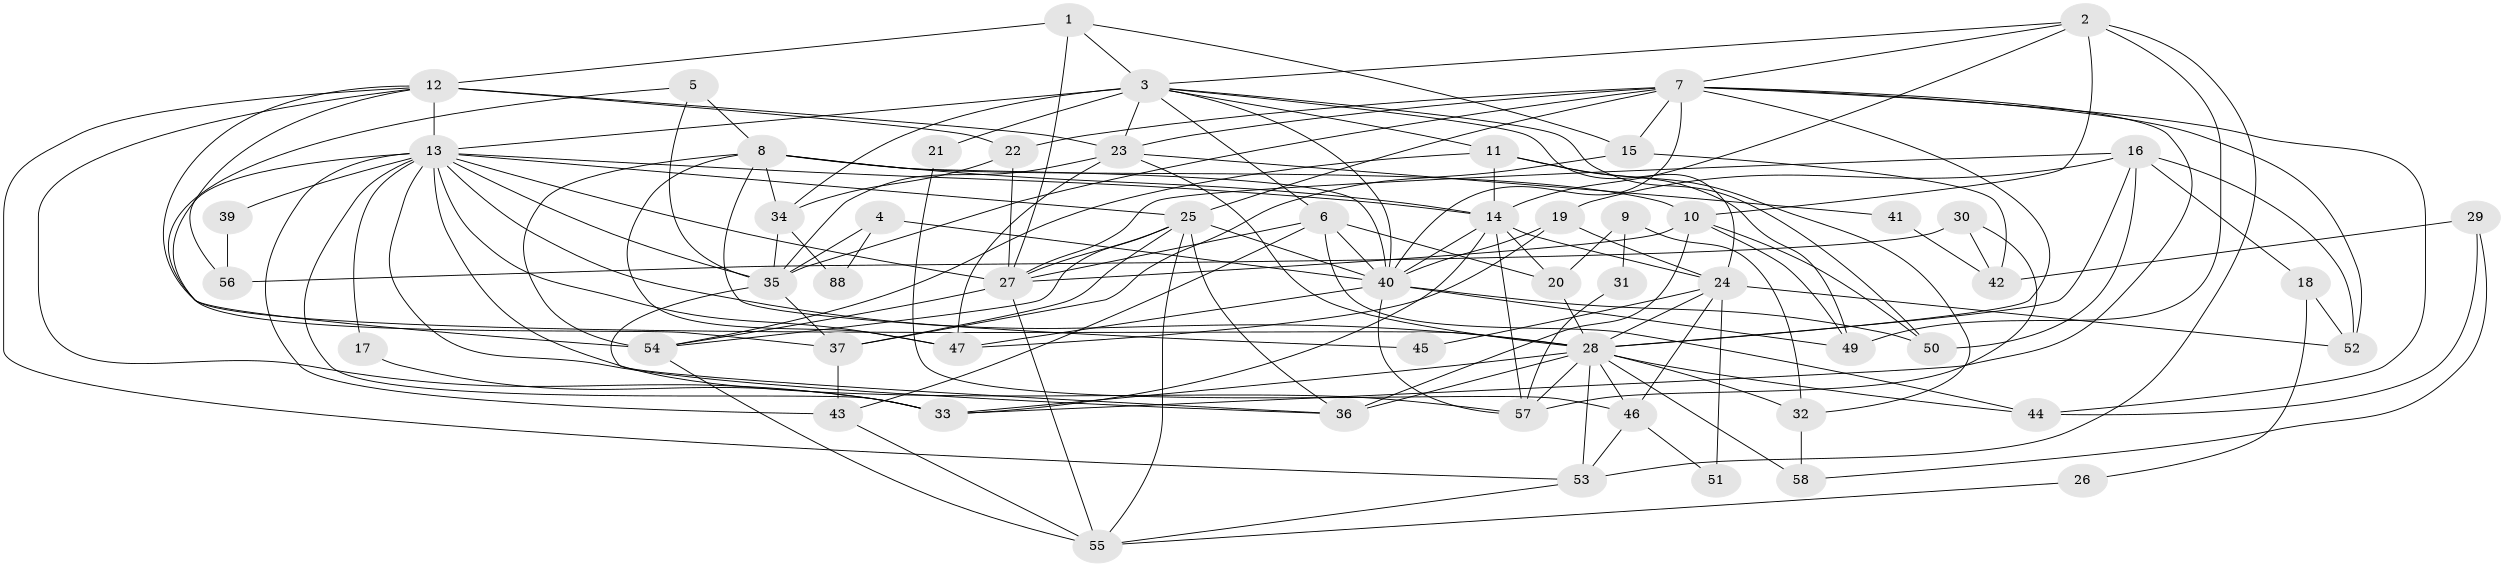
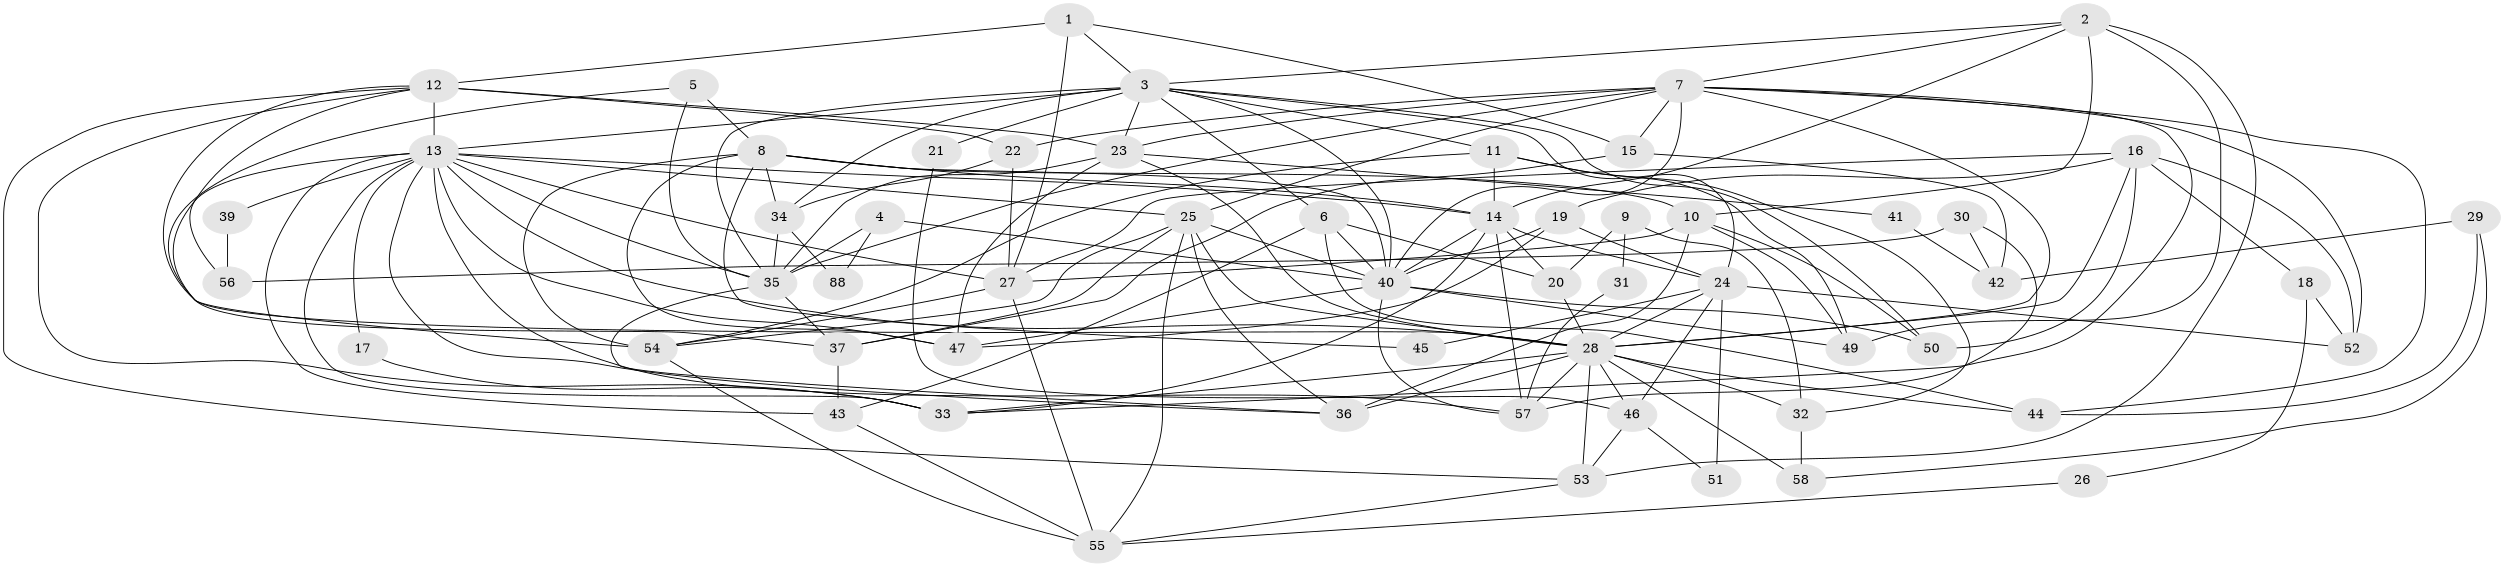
none -> (850, 108)
(1227, 238) -> none
(1098, 250) -> (1316, 312)
